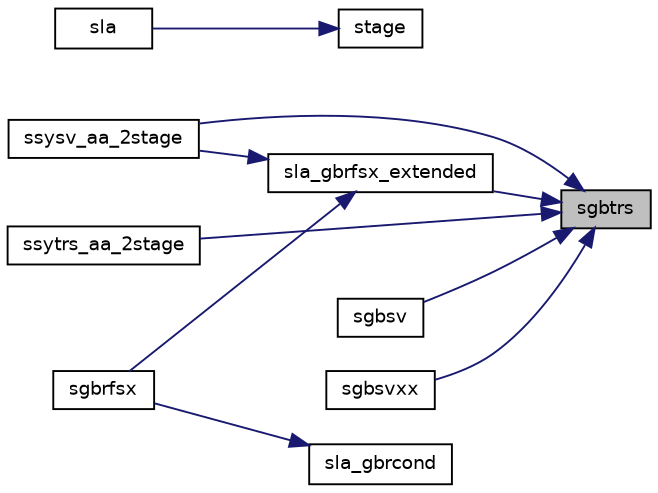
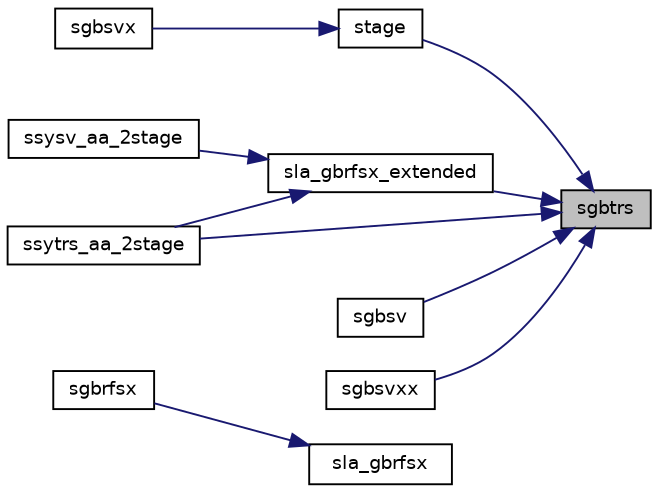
(104, 29) -> (104, 29)
(390, 119) -> (514, 92)
(234, 288) -> (233, 212)
(381, 464) -> (381, 464)
